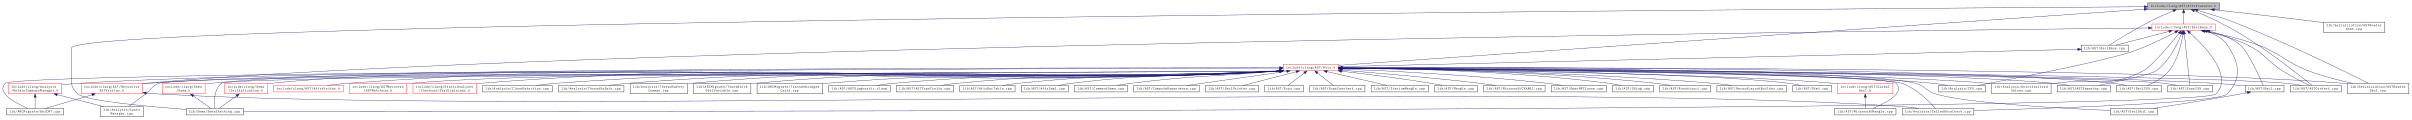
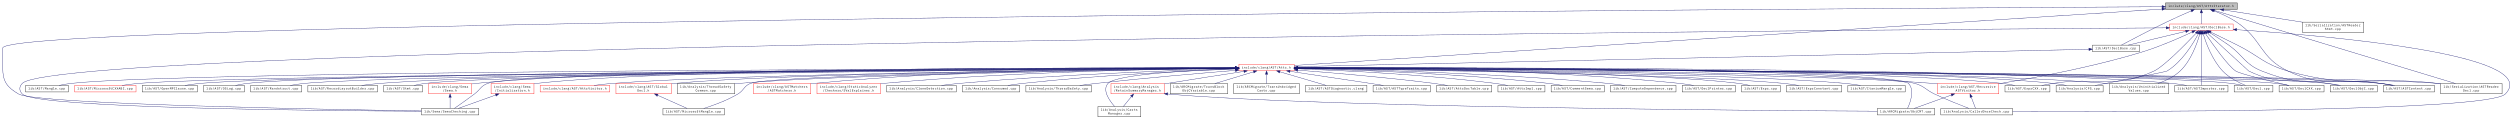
none -> (991, 89)
(1514, 89) -> (105, 89)
(2189, 103) -> (2258, 75)
